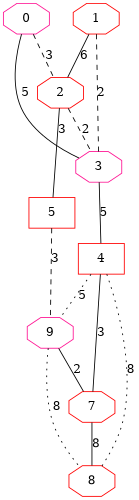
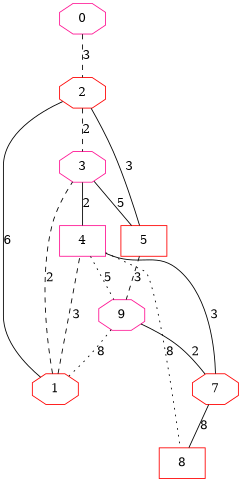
(22, 109) -> (113, 203)
(104, 213) -> (87, 204)
(101, 259) -> (83, 241)
none -> (69, 315)
(50, 412) -> (91, 354)
(92, 481) -> (182, 463)
